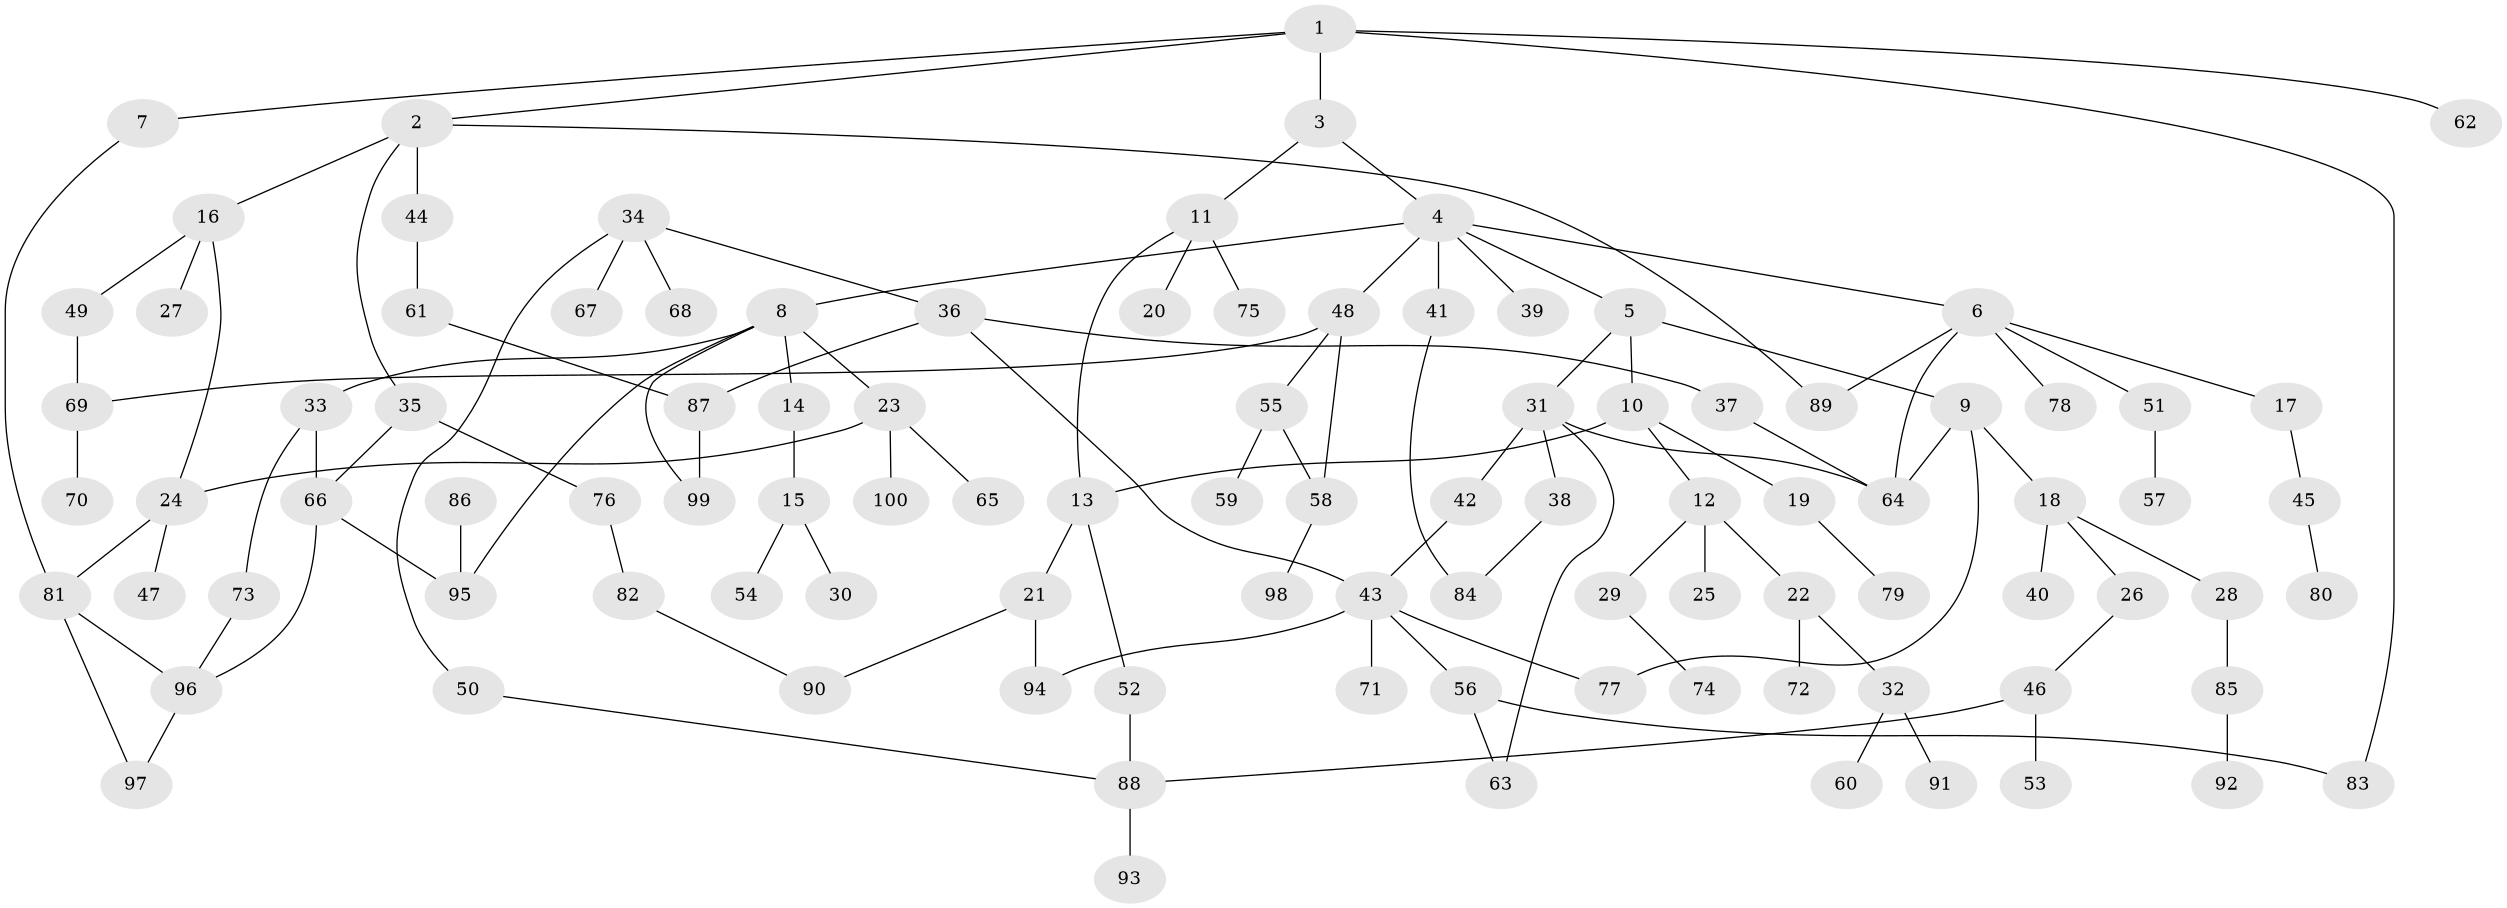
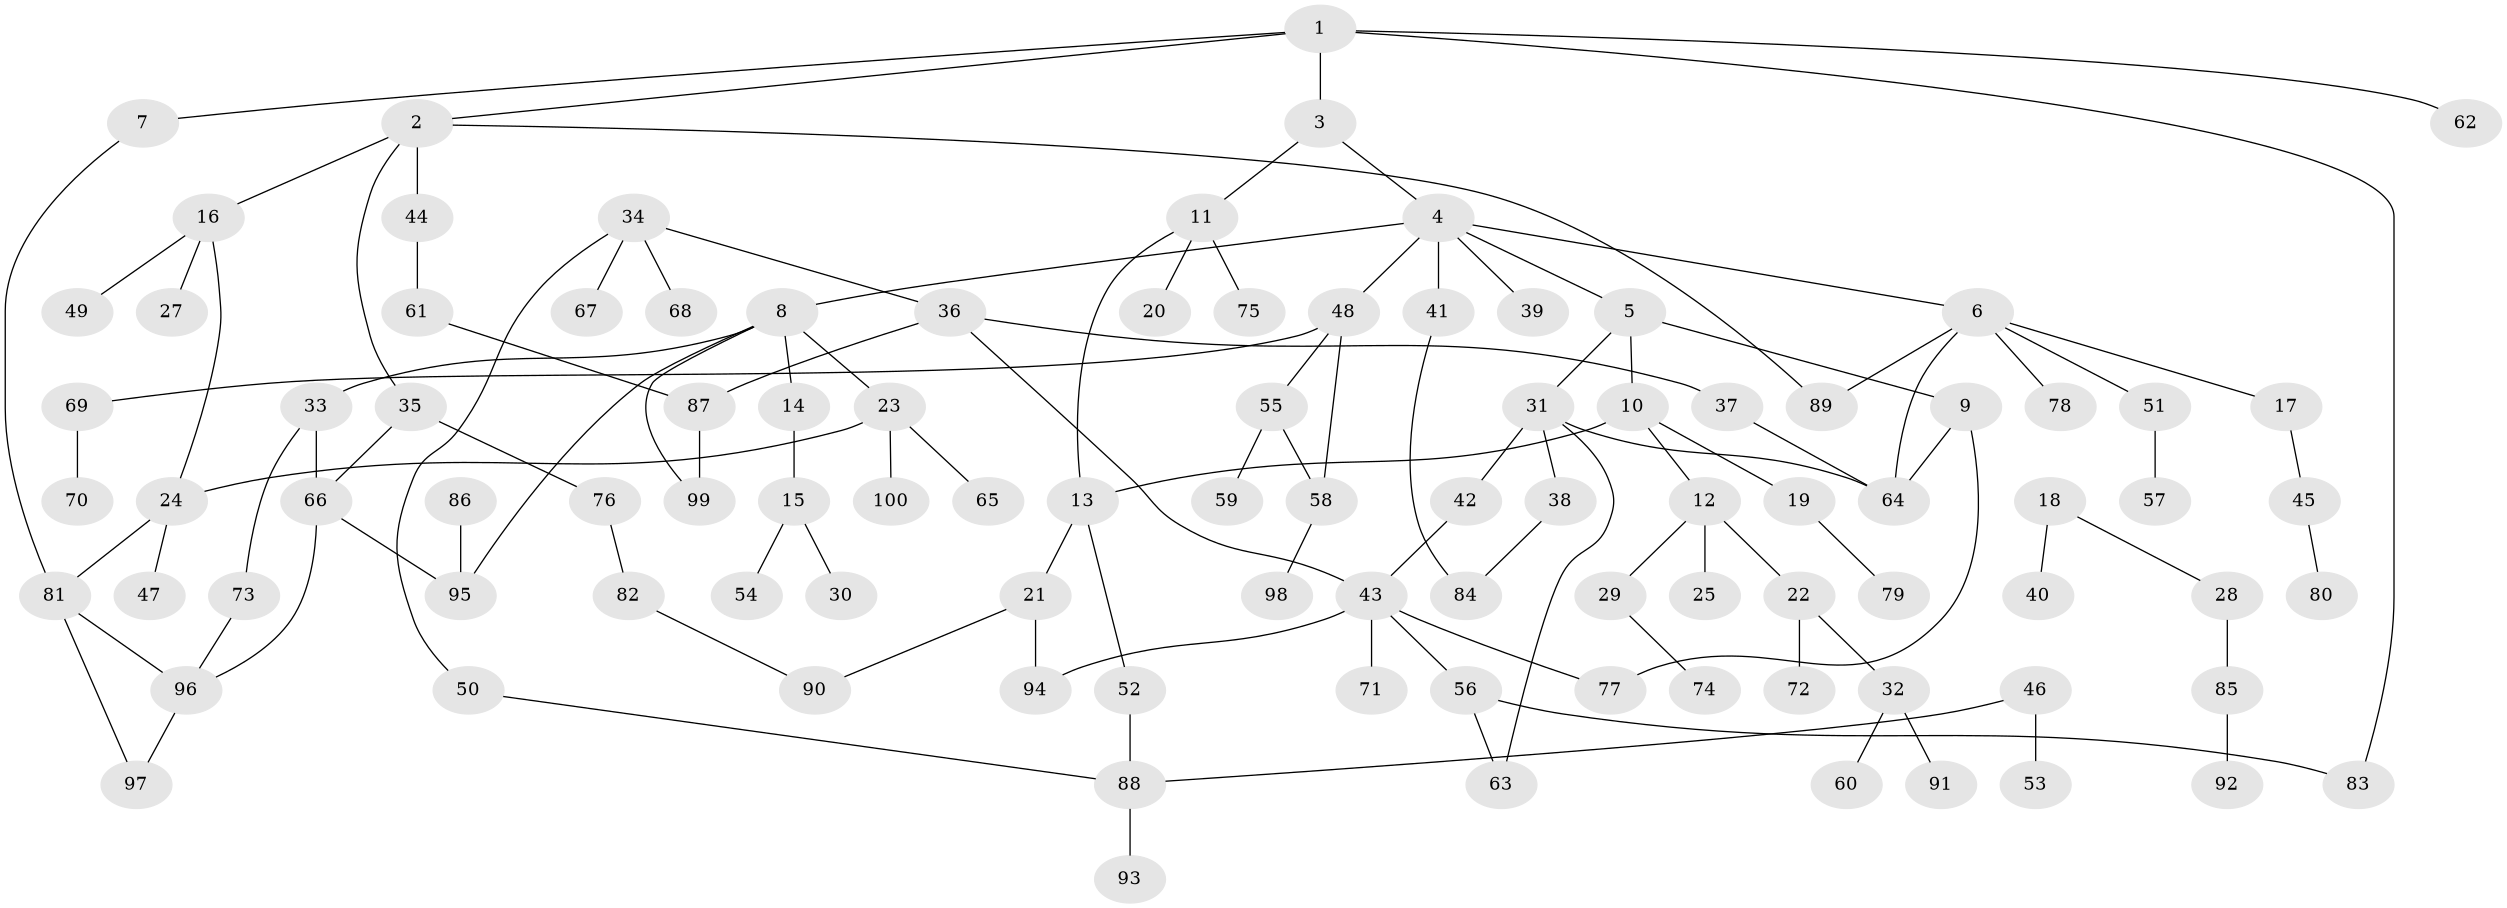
(77, 360) -> none
(2008, 454) -> none
(2133, 596) -> none
